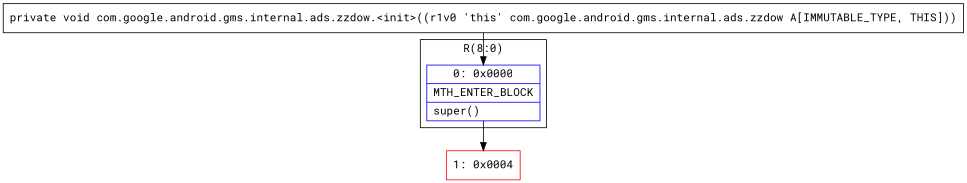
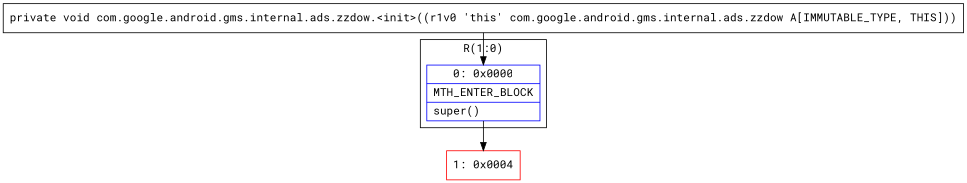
(483, 49) -> (483, 49)
